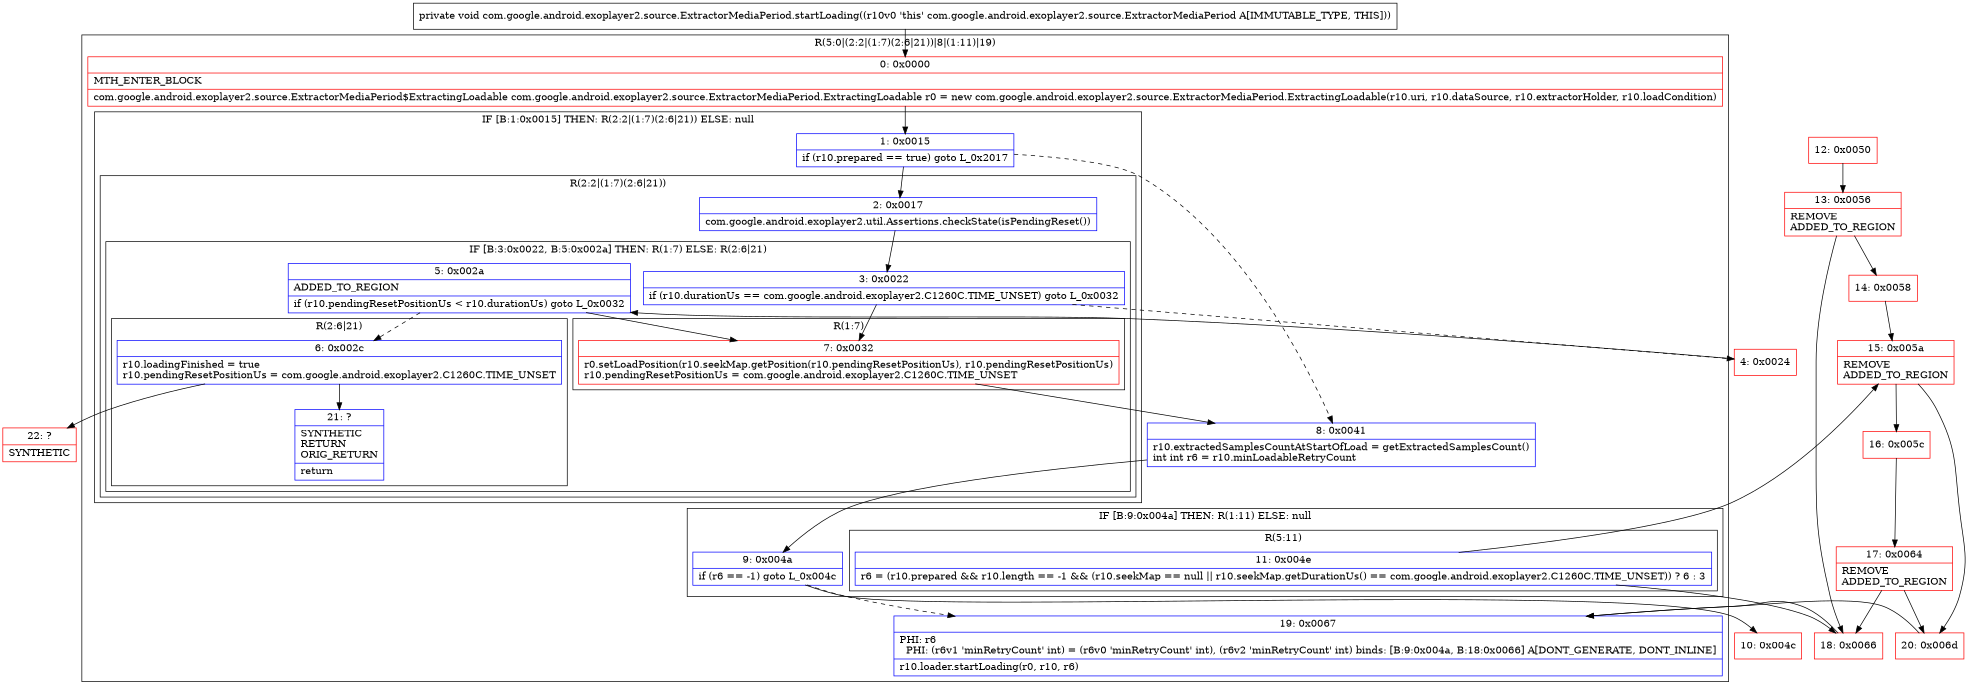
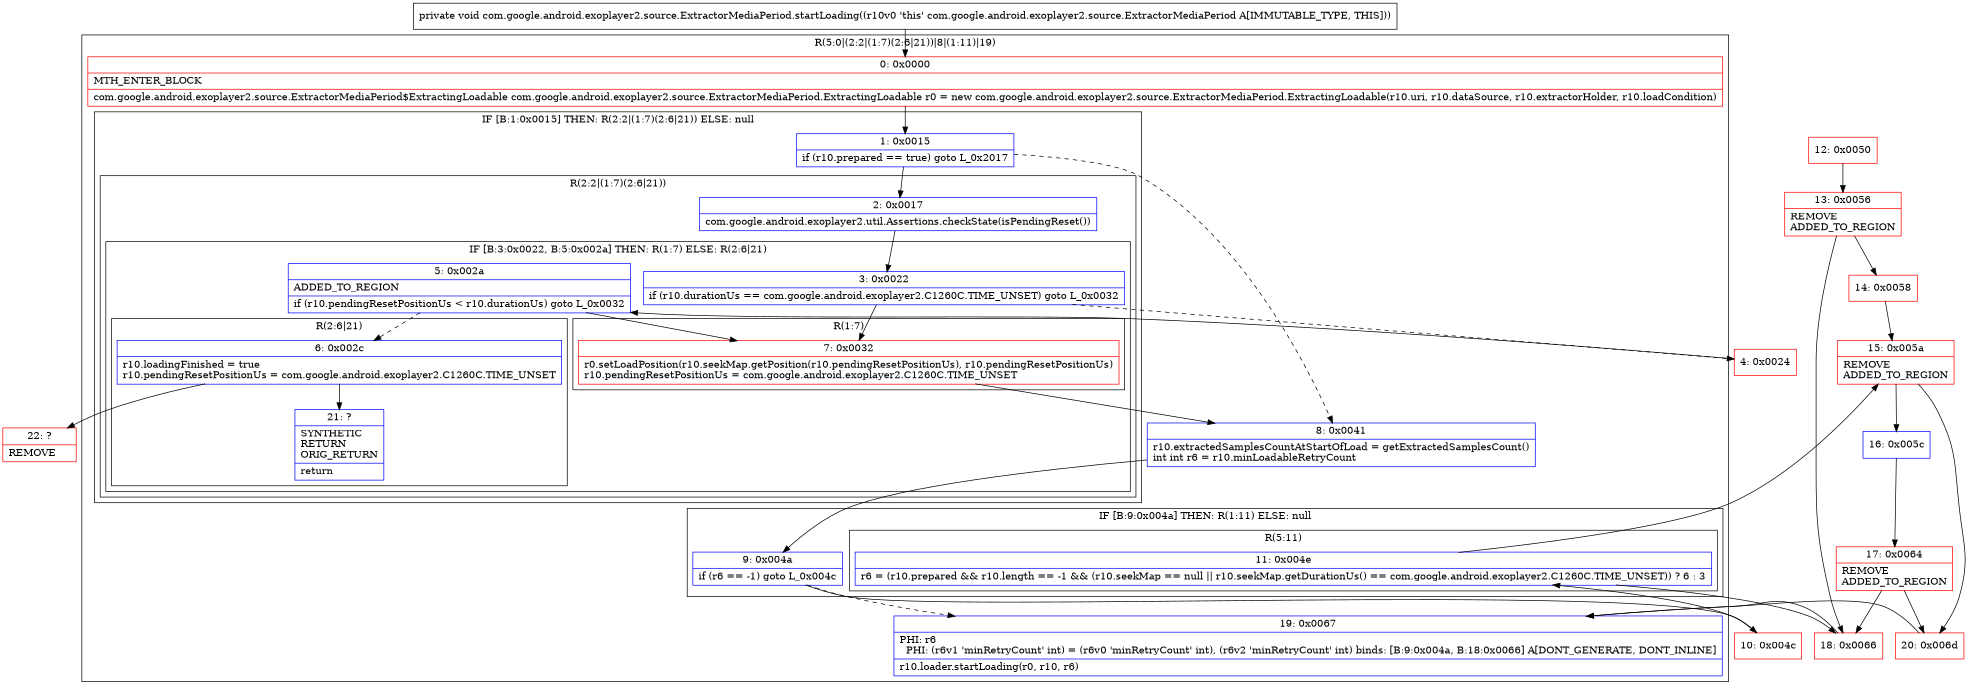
(1897, 445) -> (1897, 445)
(40, 453) -> (32, 453)
none -> (1677, 601)
